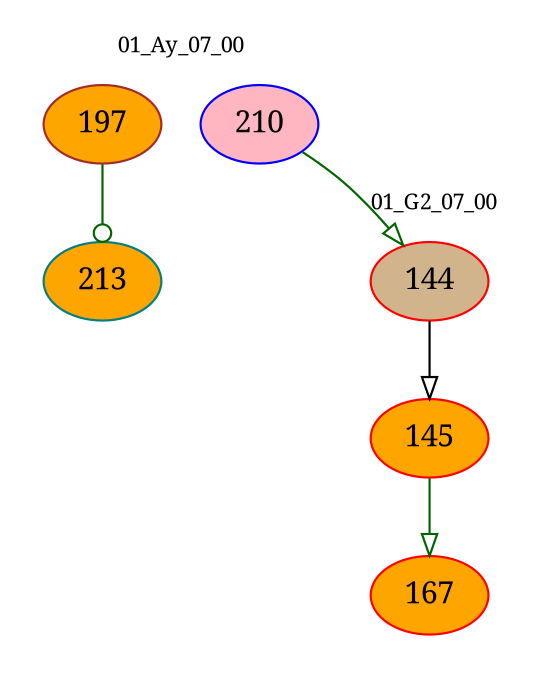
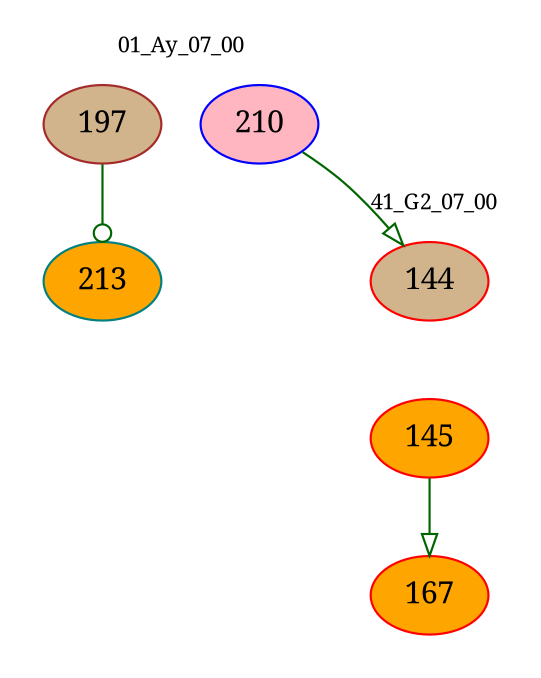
(102, 124) -> (102, 124)
(434, 204) -> (434, 204)
(430, 349) -> none
